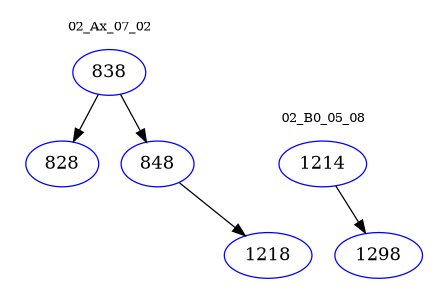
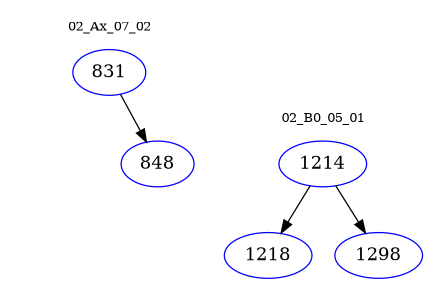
(109, 72) -> (109, 72)
(323, 119) -> (323, 119)
(62, 164) -> none
(207, 205) -> (299, 204)
